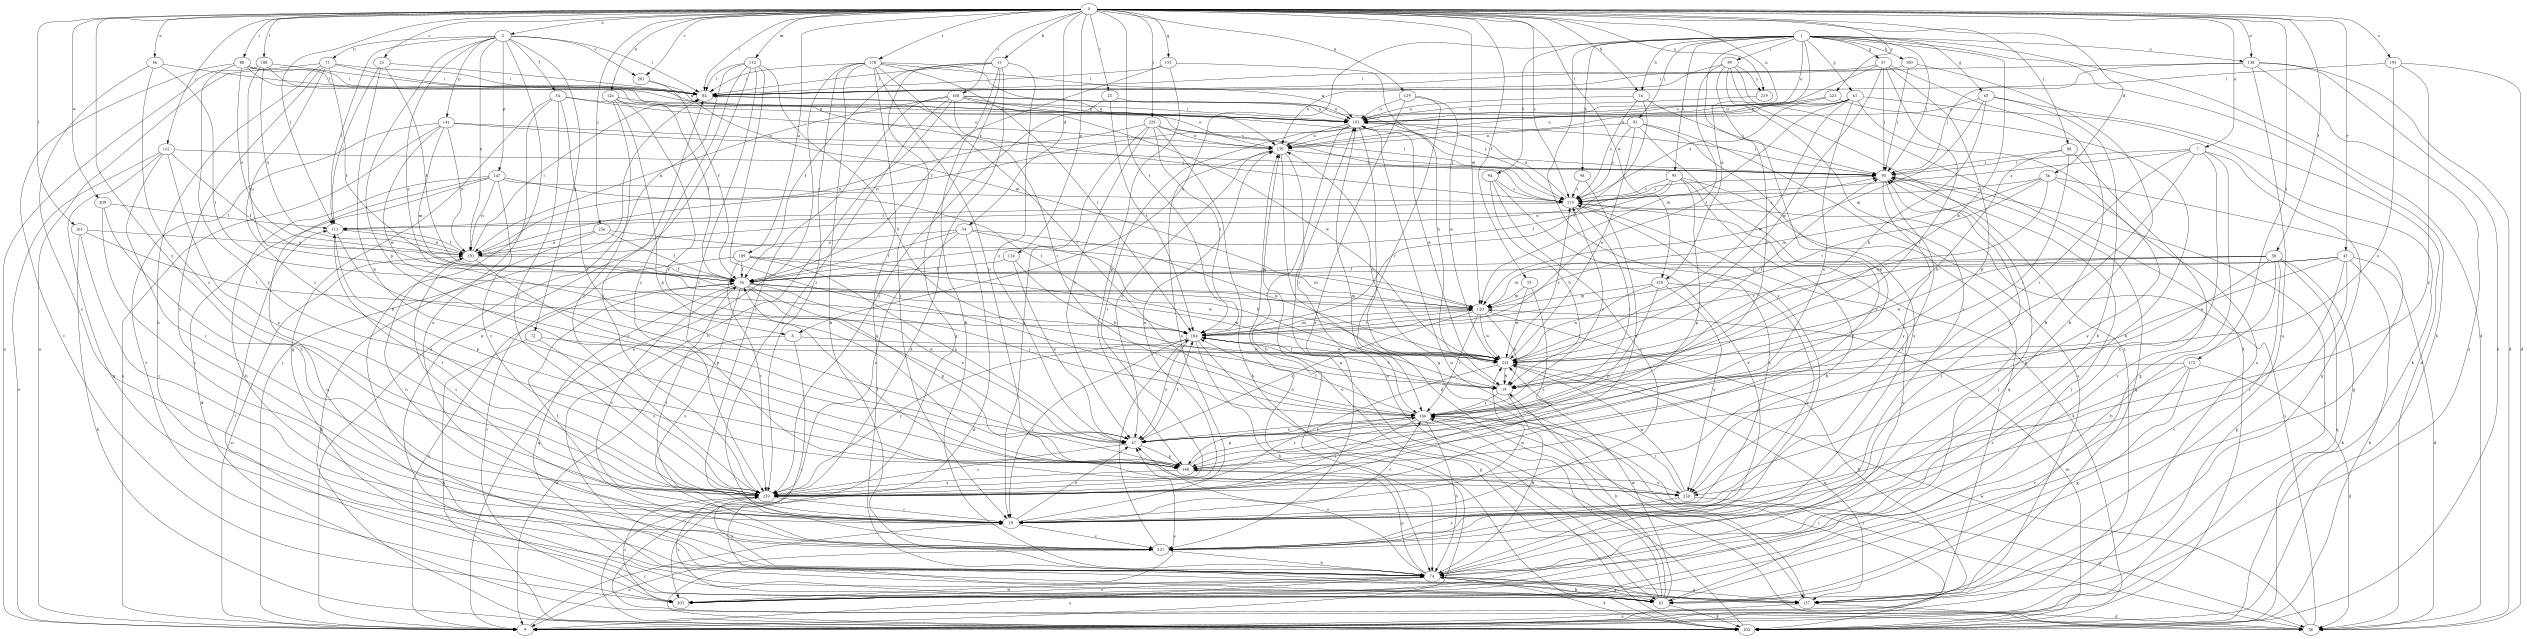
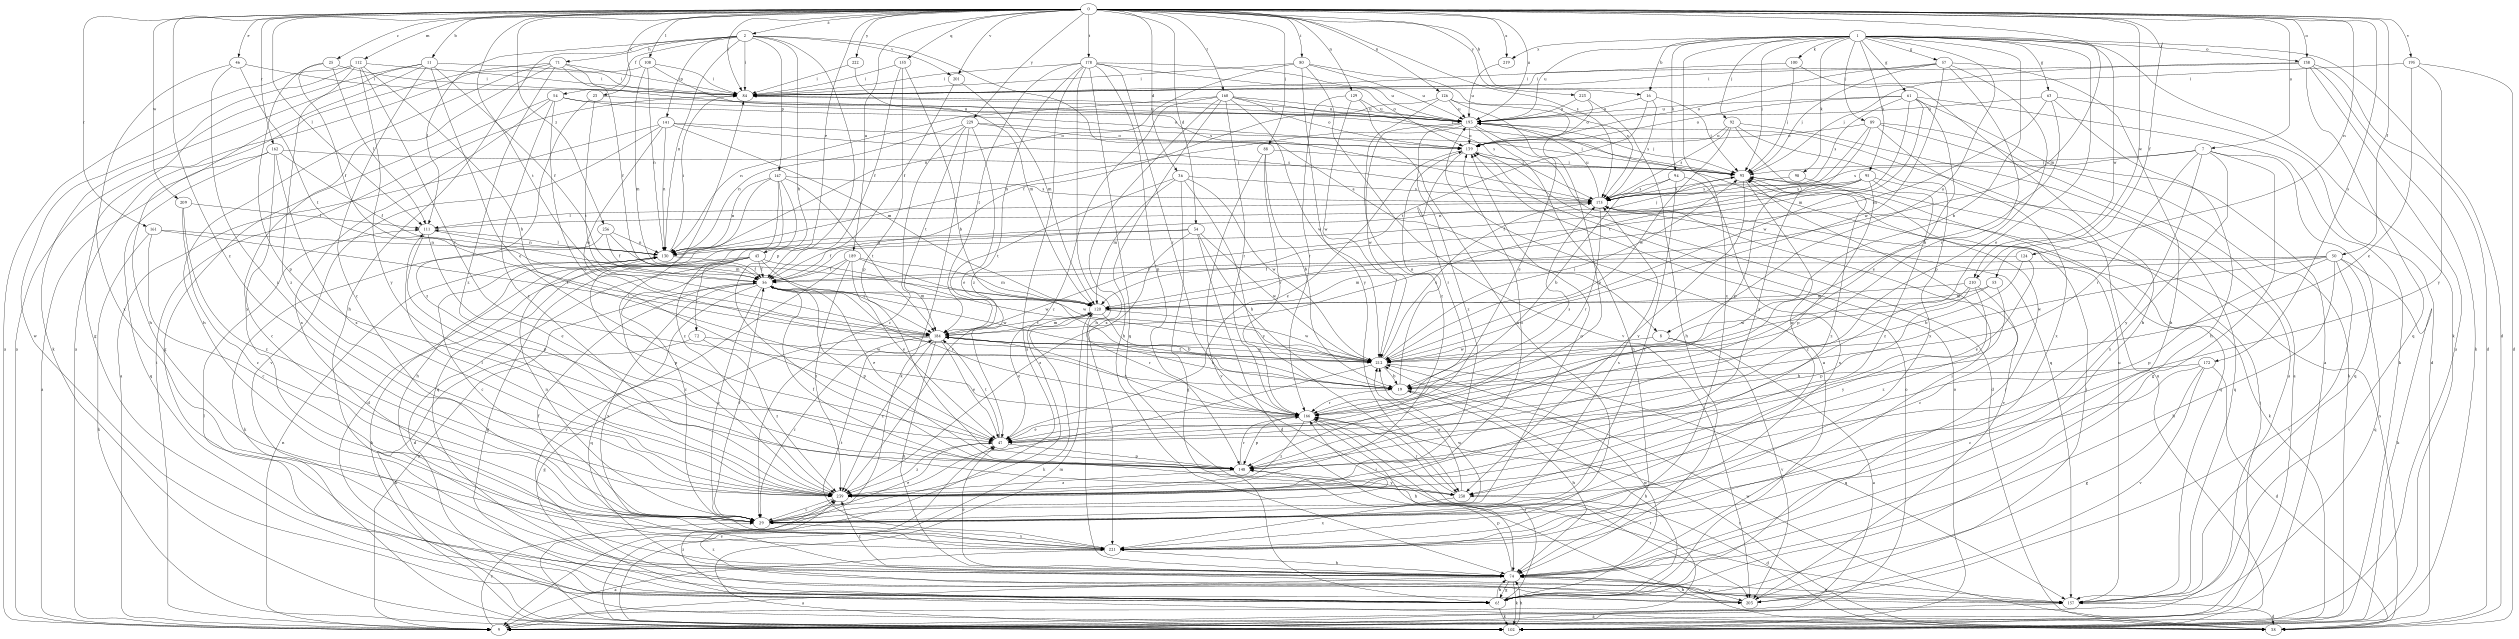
none -> (855, 63)
(1750, 75) -> (1681, 39)
none -> (1520, 605)
